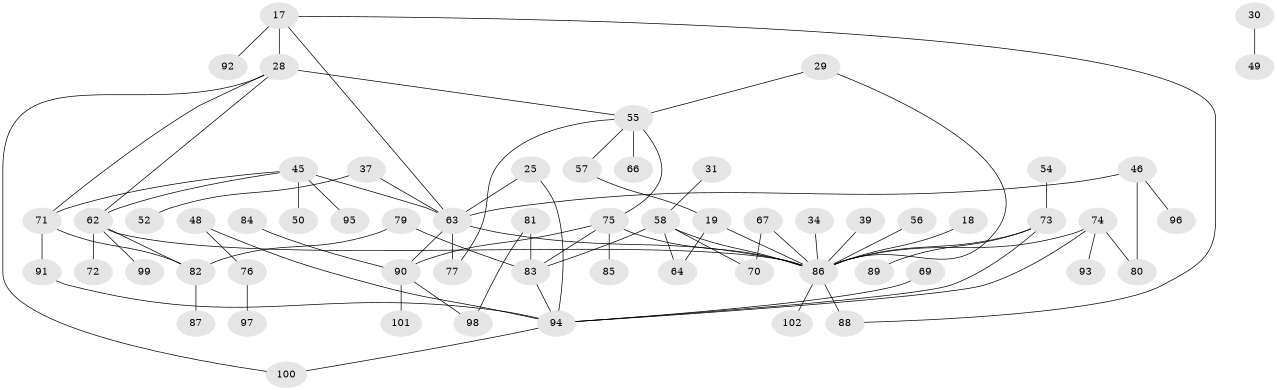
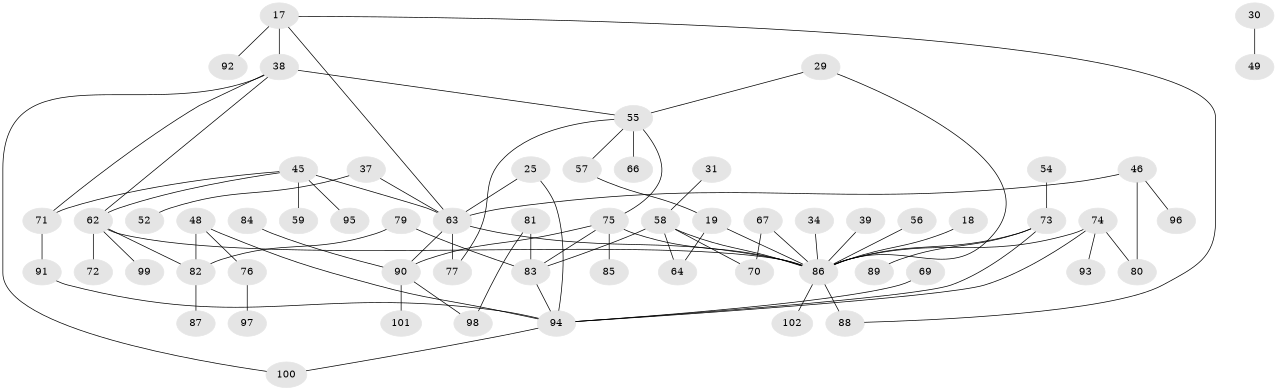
(279, 67) -> (279, 67)
(299, 221) -> (299, 221)
(109, 245) -> (196, 249)
